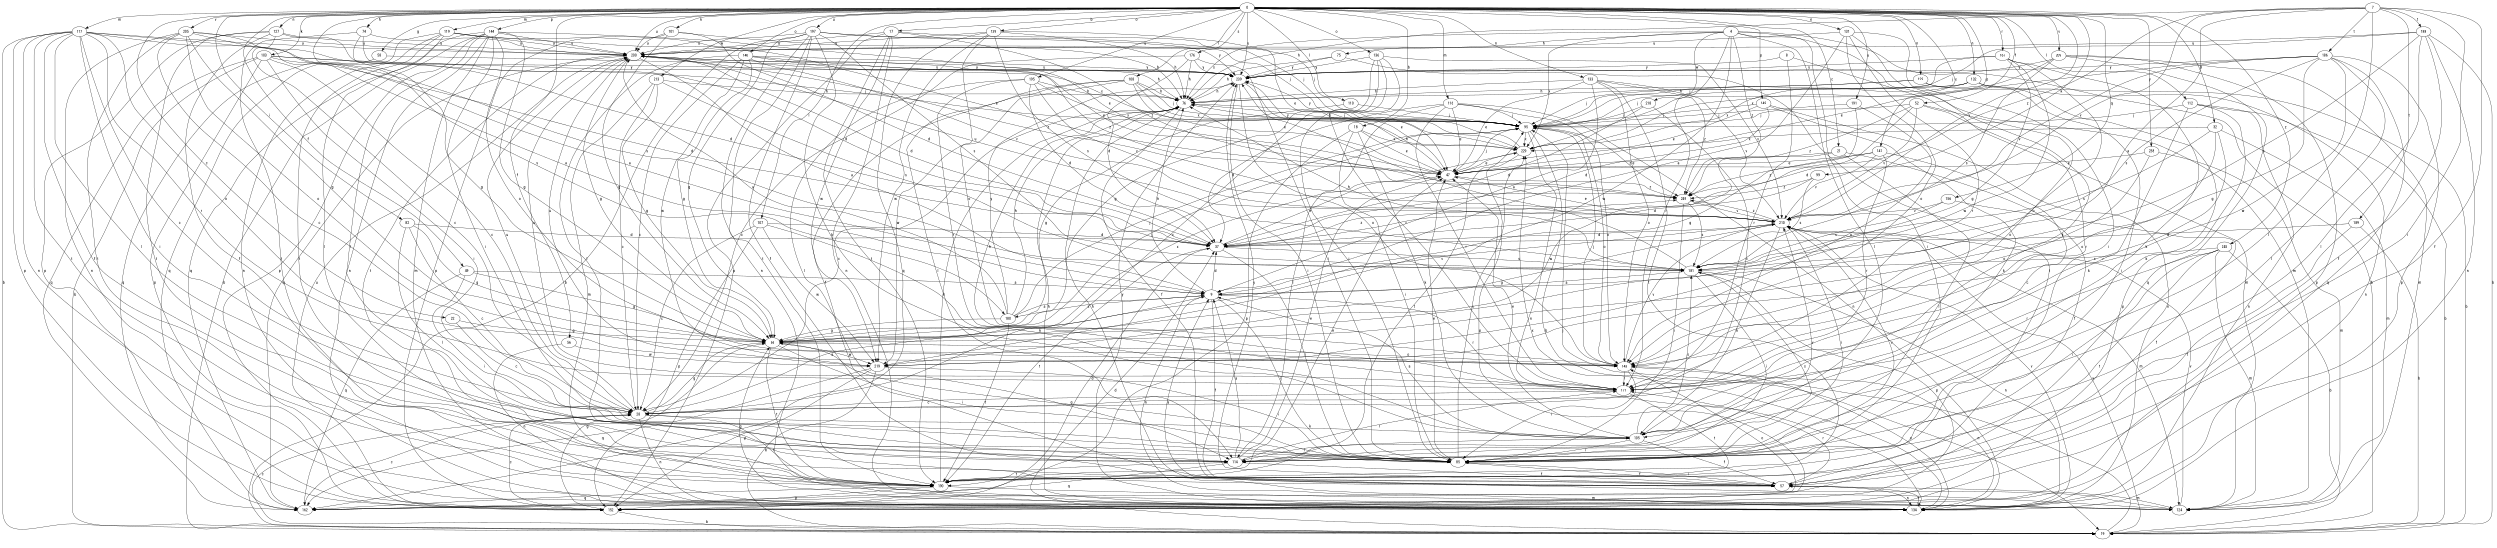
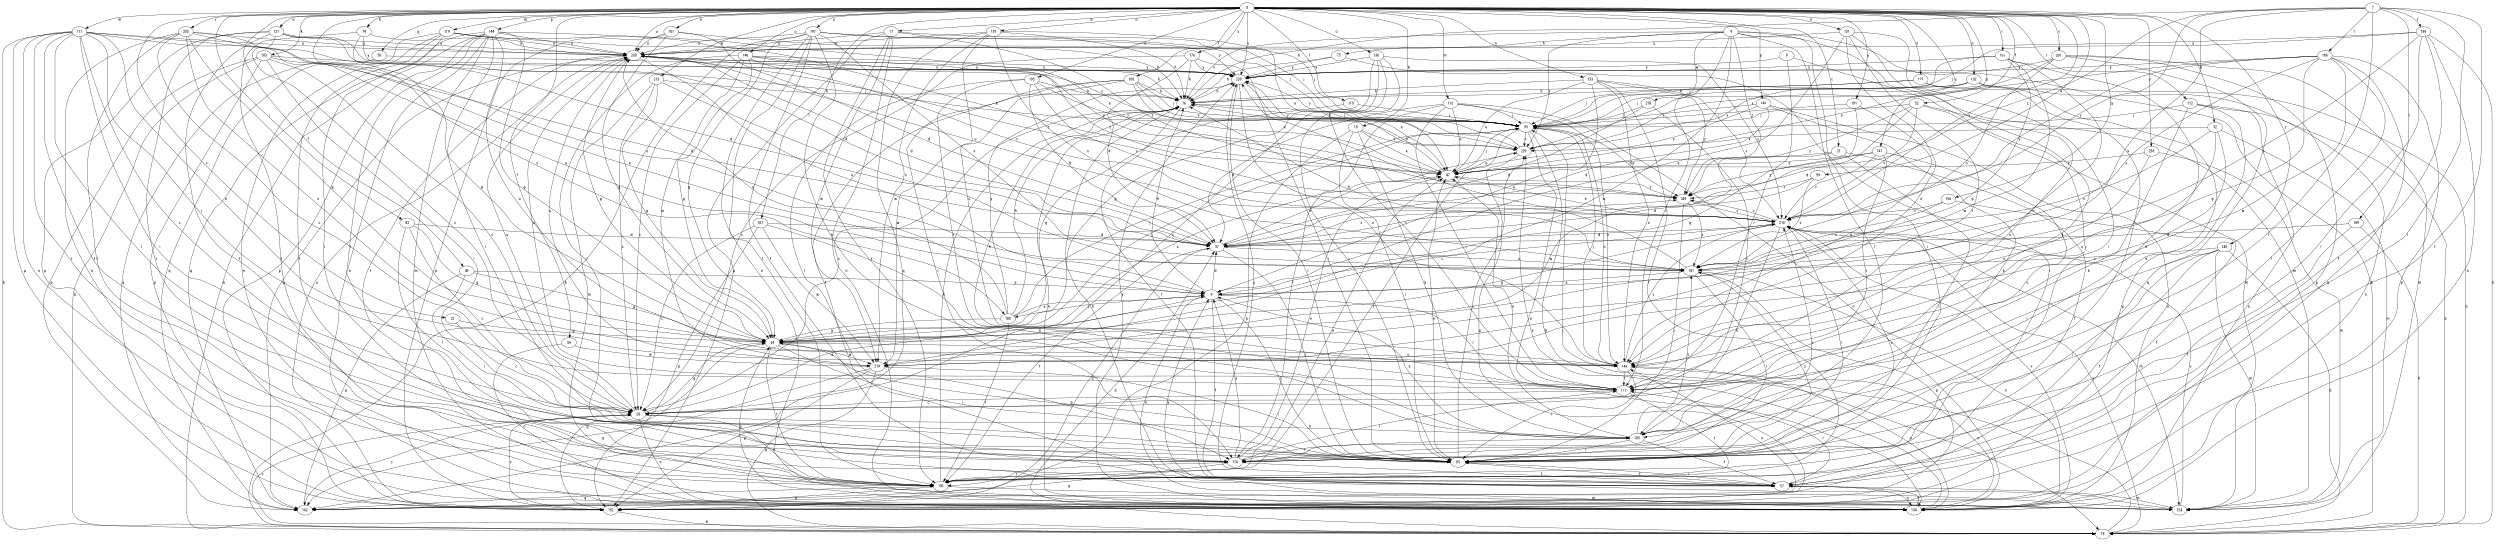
(703, 70) -> (753, 68)
(1346, 439) -> (1297, 418)
